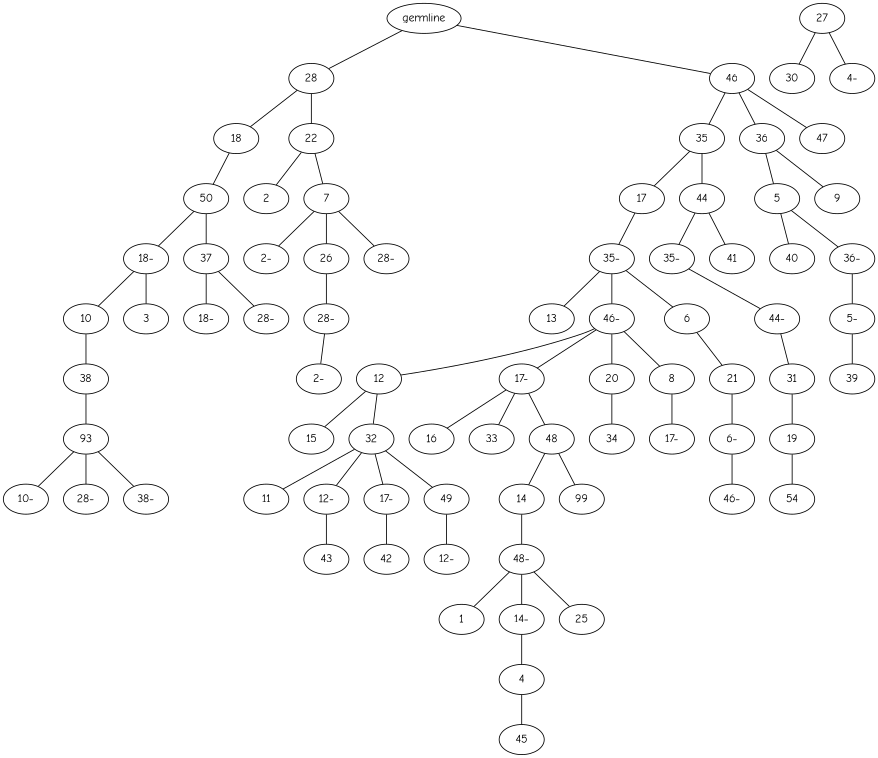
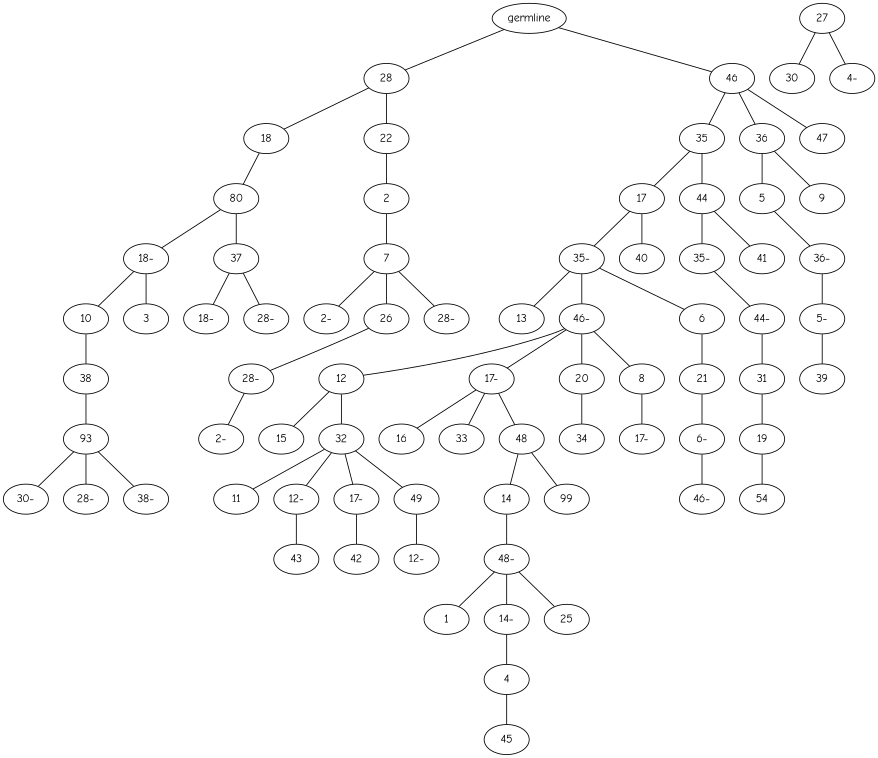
(319, 169) -> (386, 229)
(206, 199) -> (236, 199)
(785, 229) -> (642, 229)
(26, 499) -> (26, 499)
